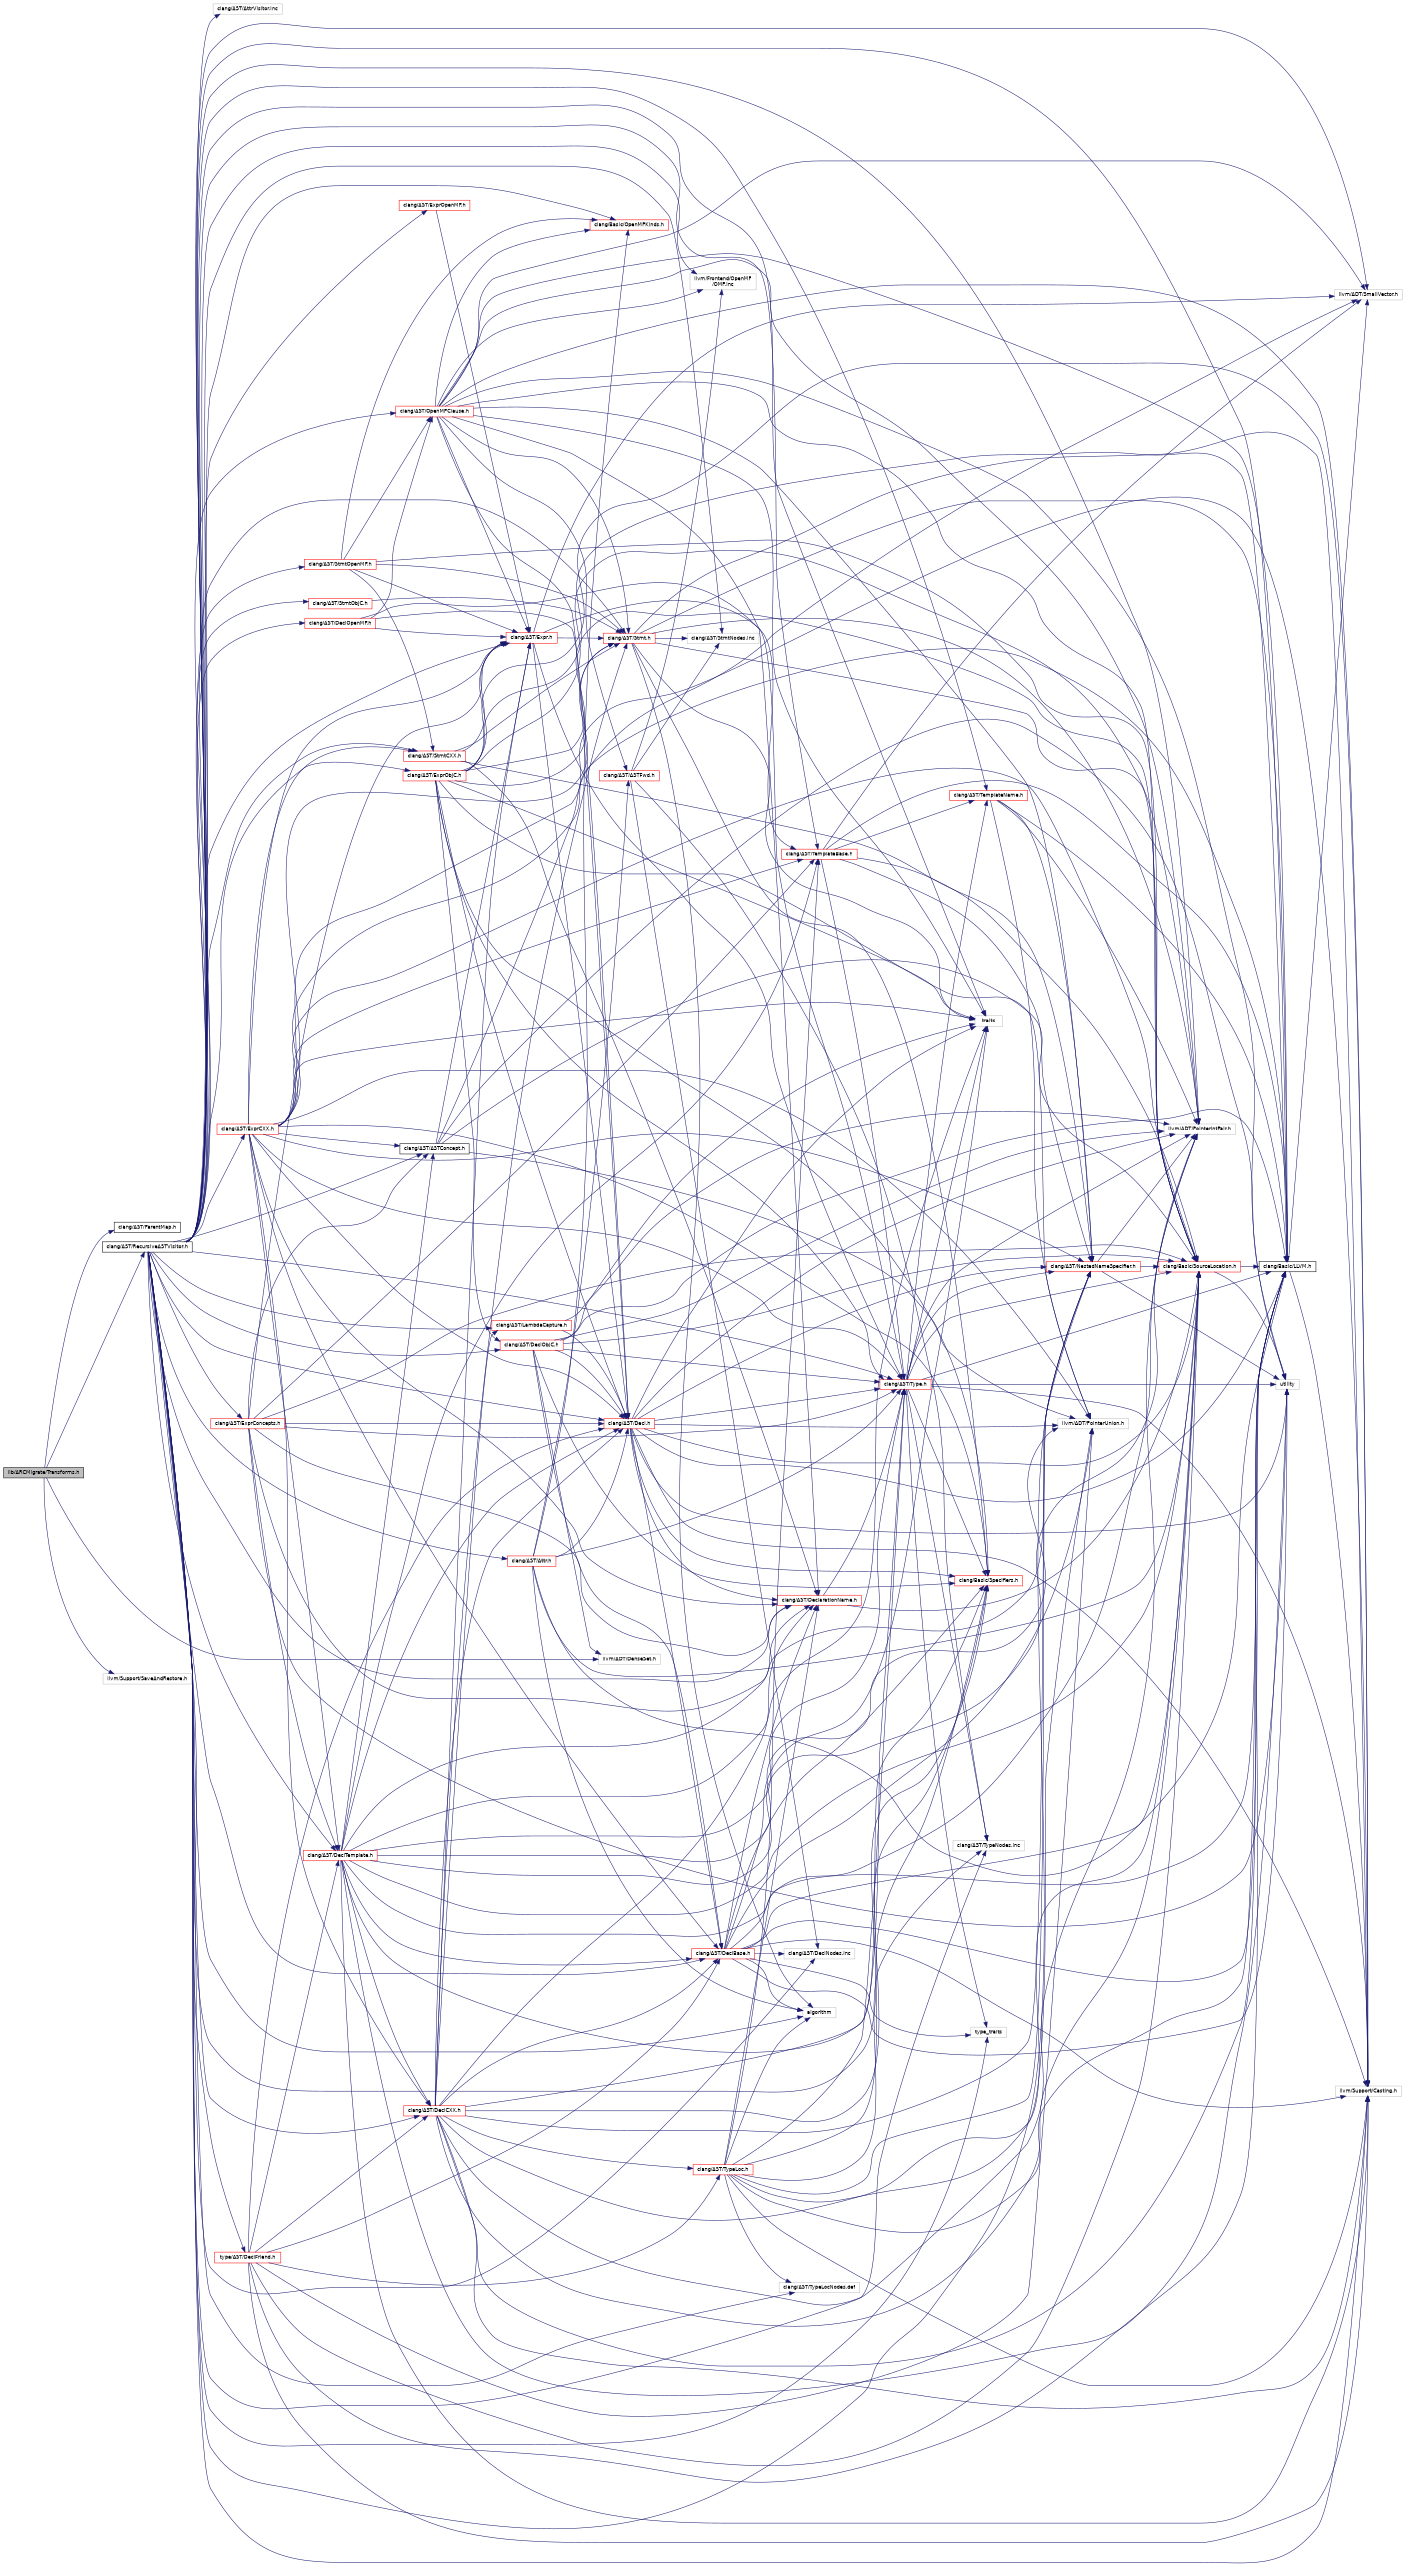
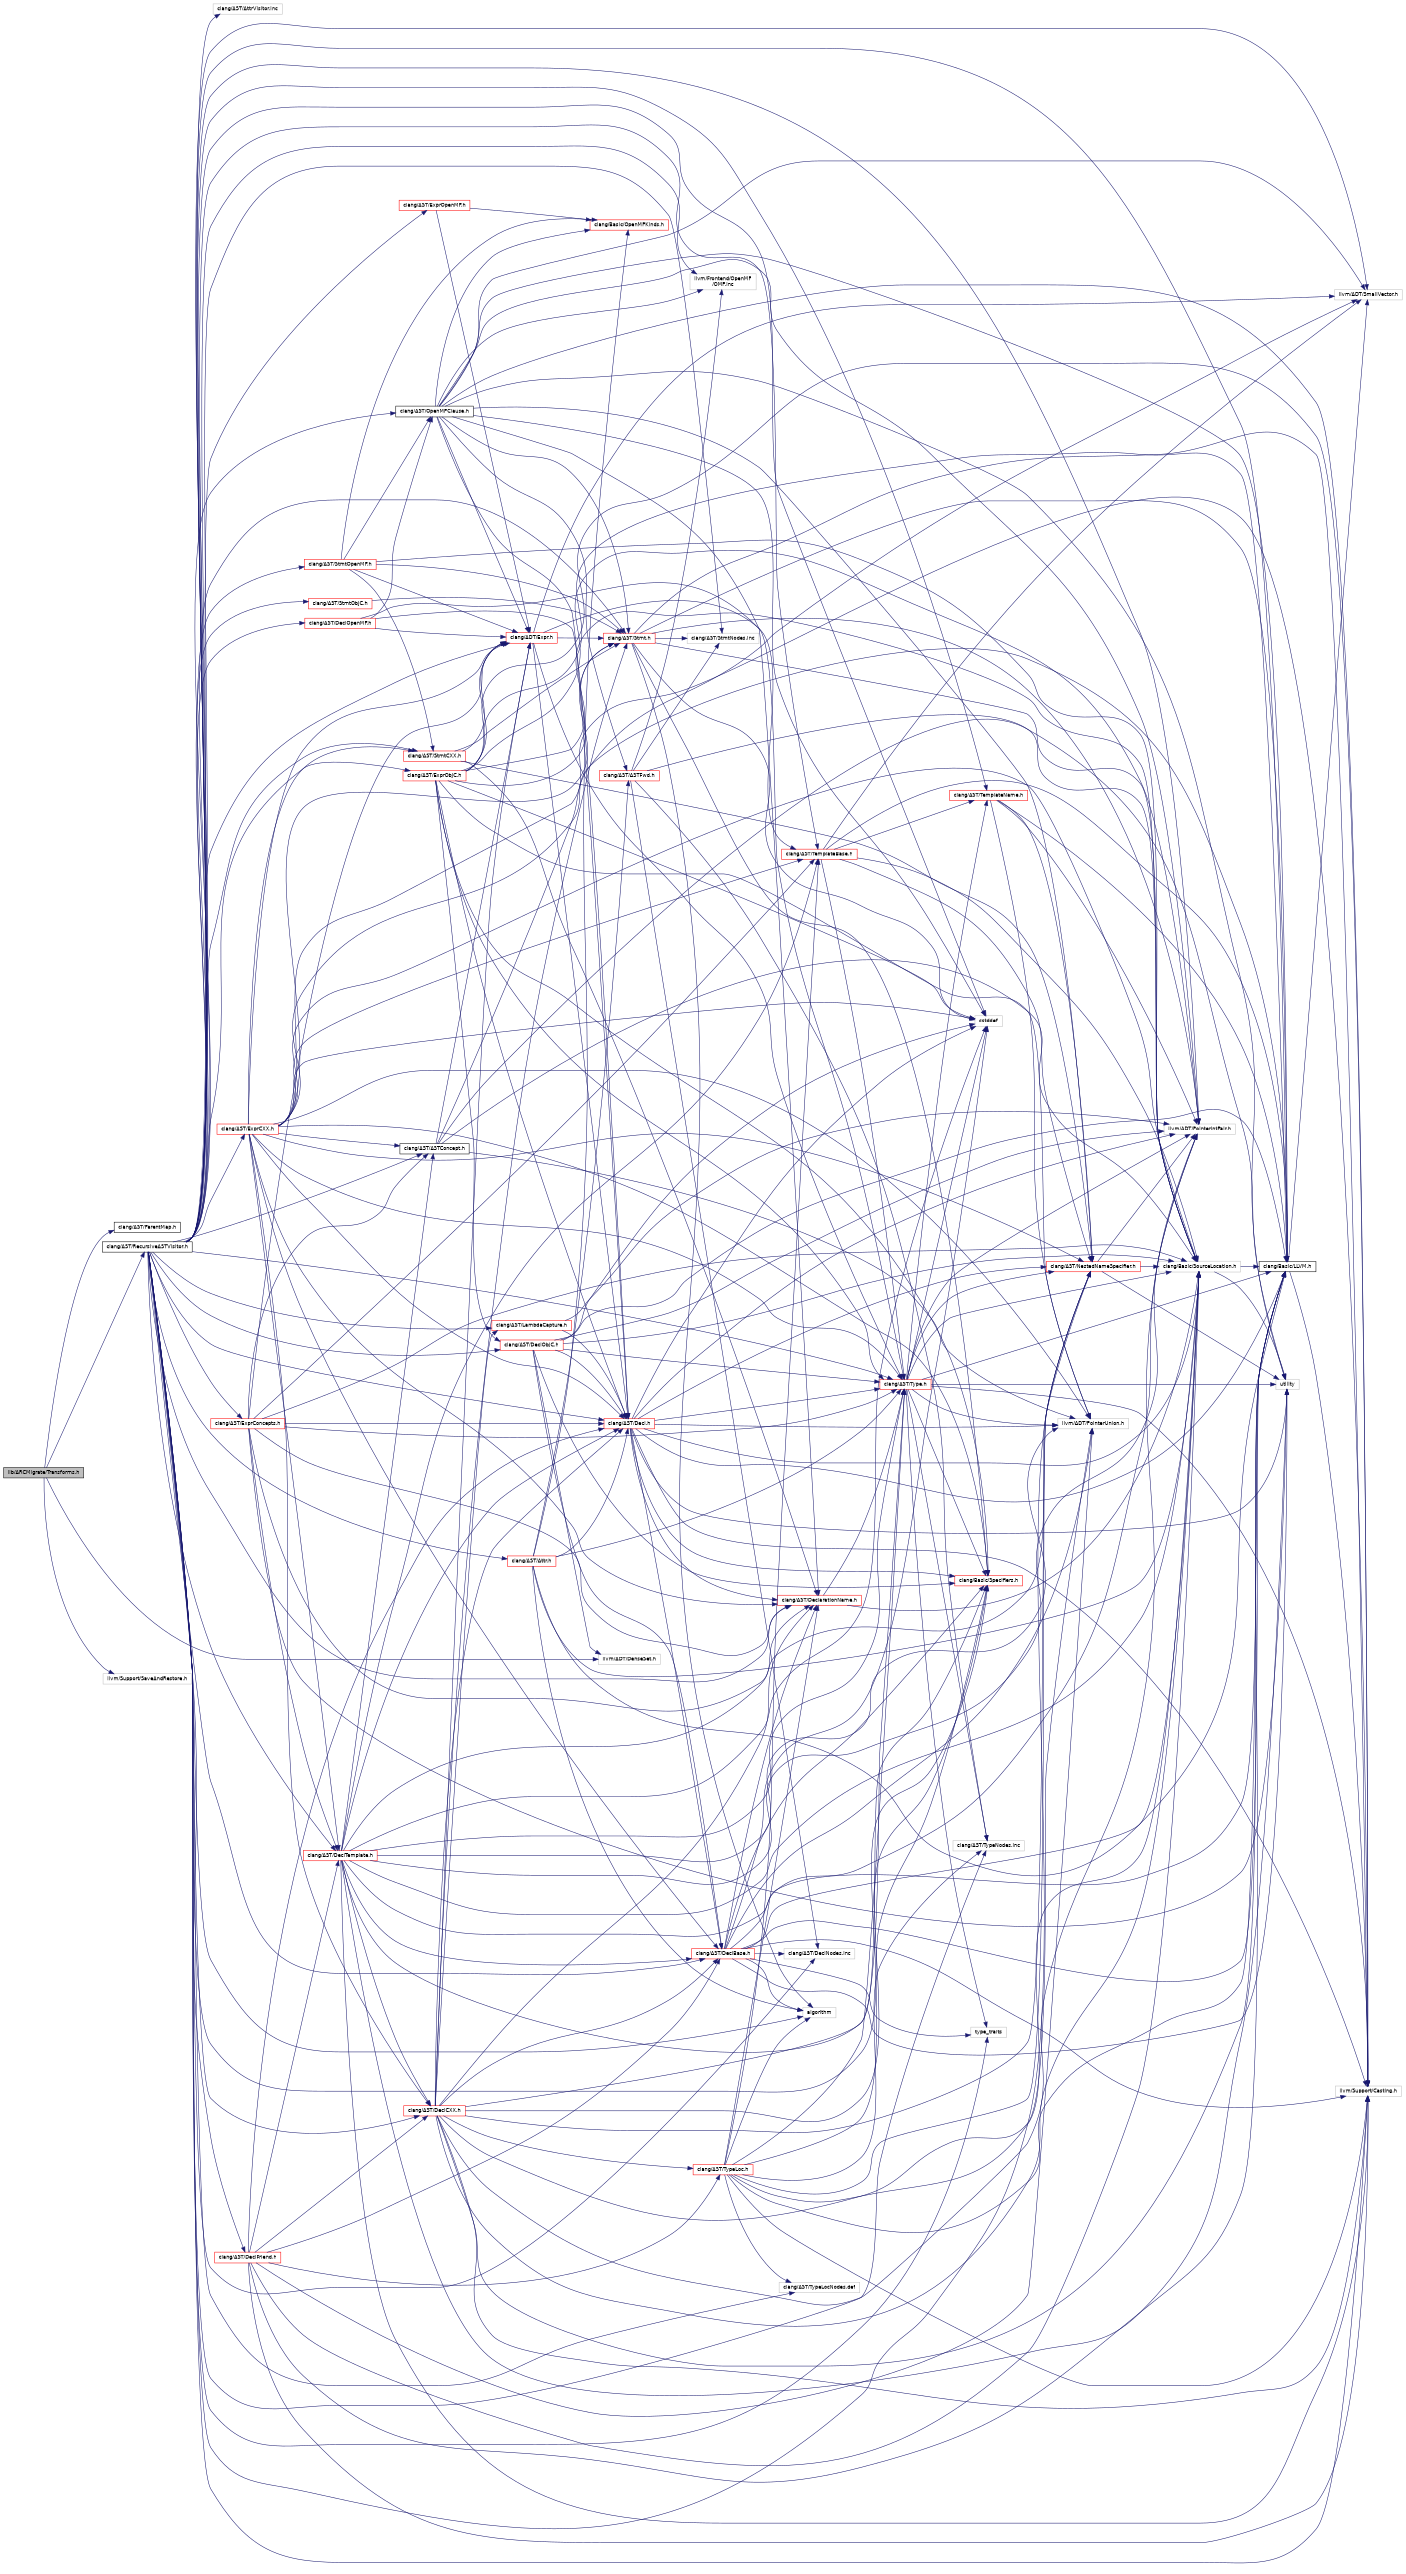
(210, 408) -> (528, 213)
(435, 412) -> (435, 412)
(1043, 621) -> (1078, 790)
(532, 638) -> (532, 638)
(989, 1021) -> (989, 1021)
(1200, 1267) -> (1200, 1267)
none -> (979, 1419)
(248, 2258) -> (248, 2258)
